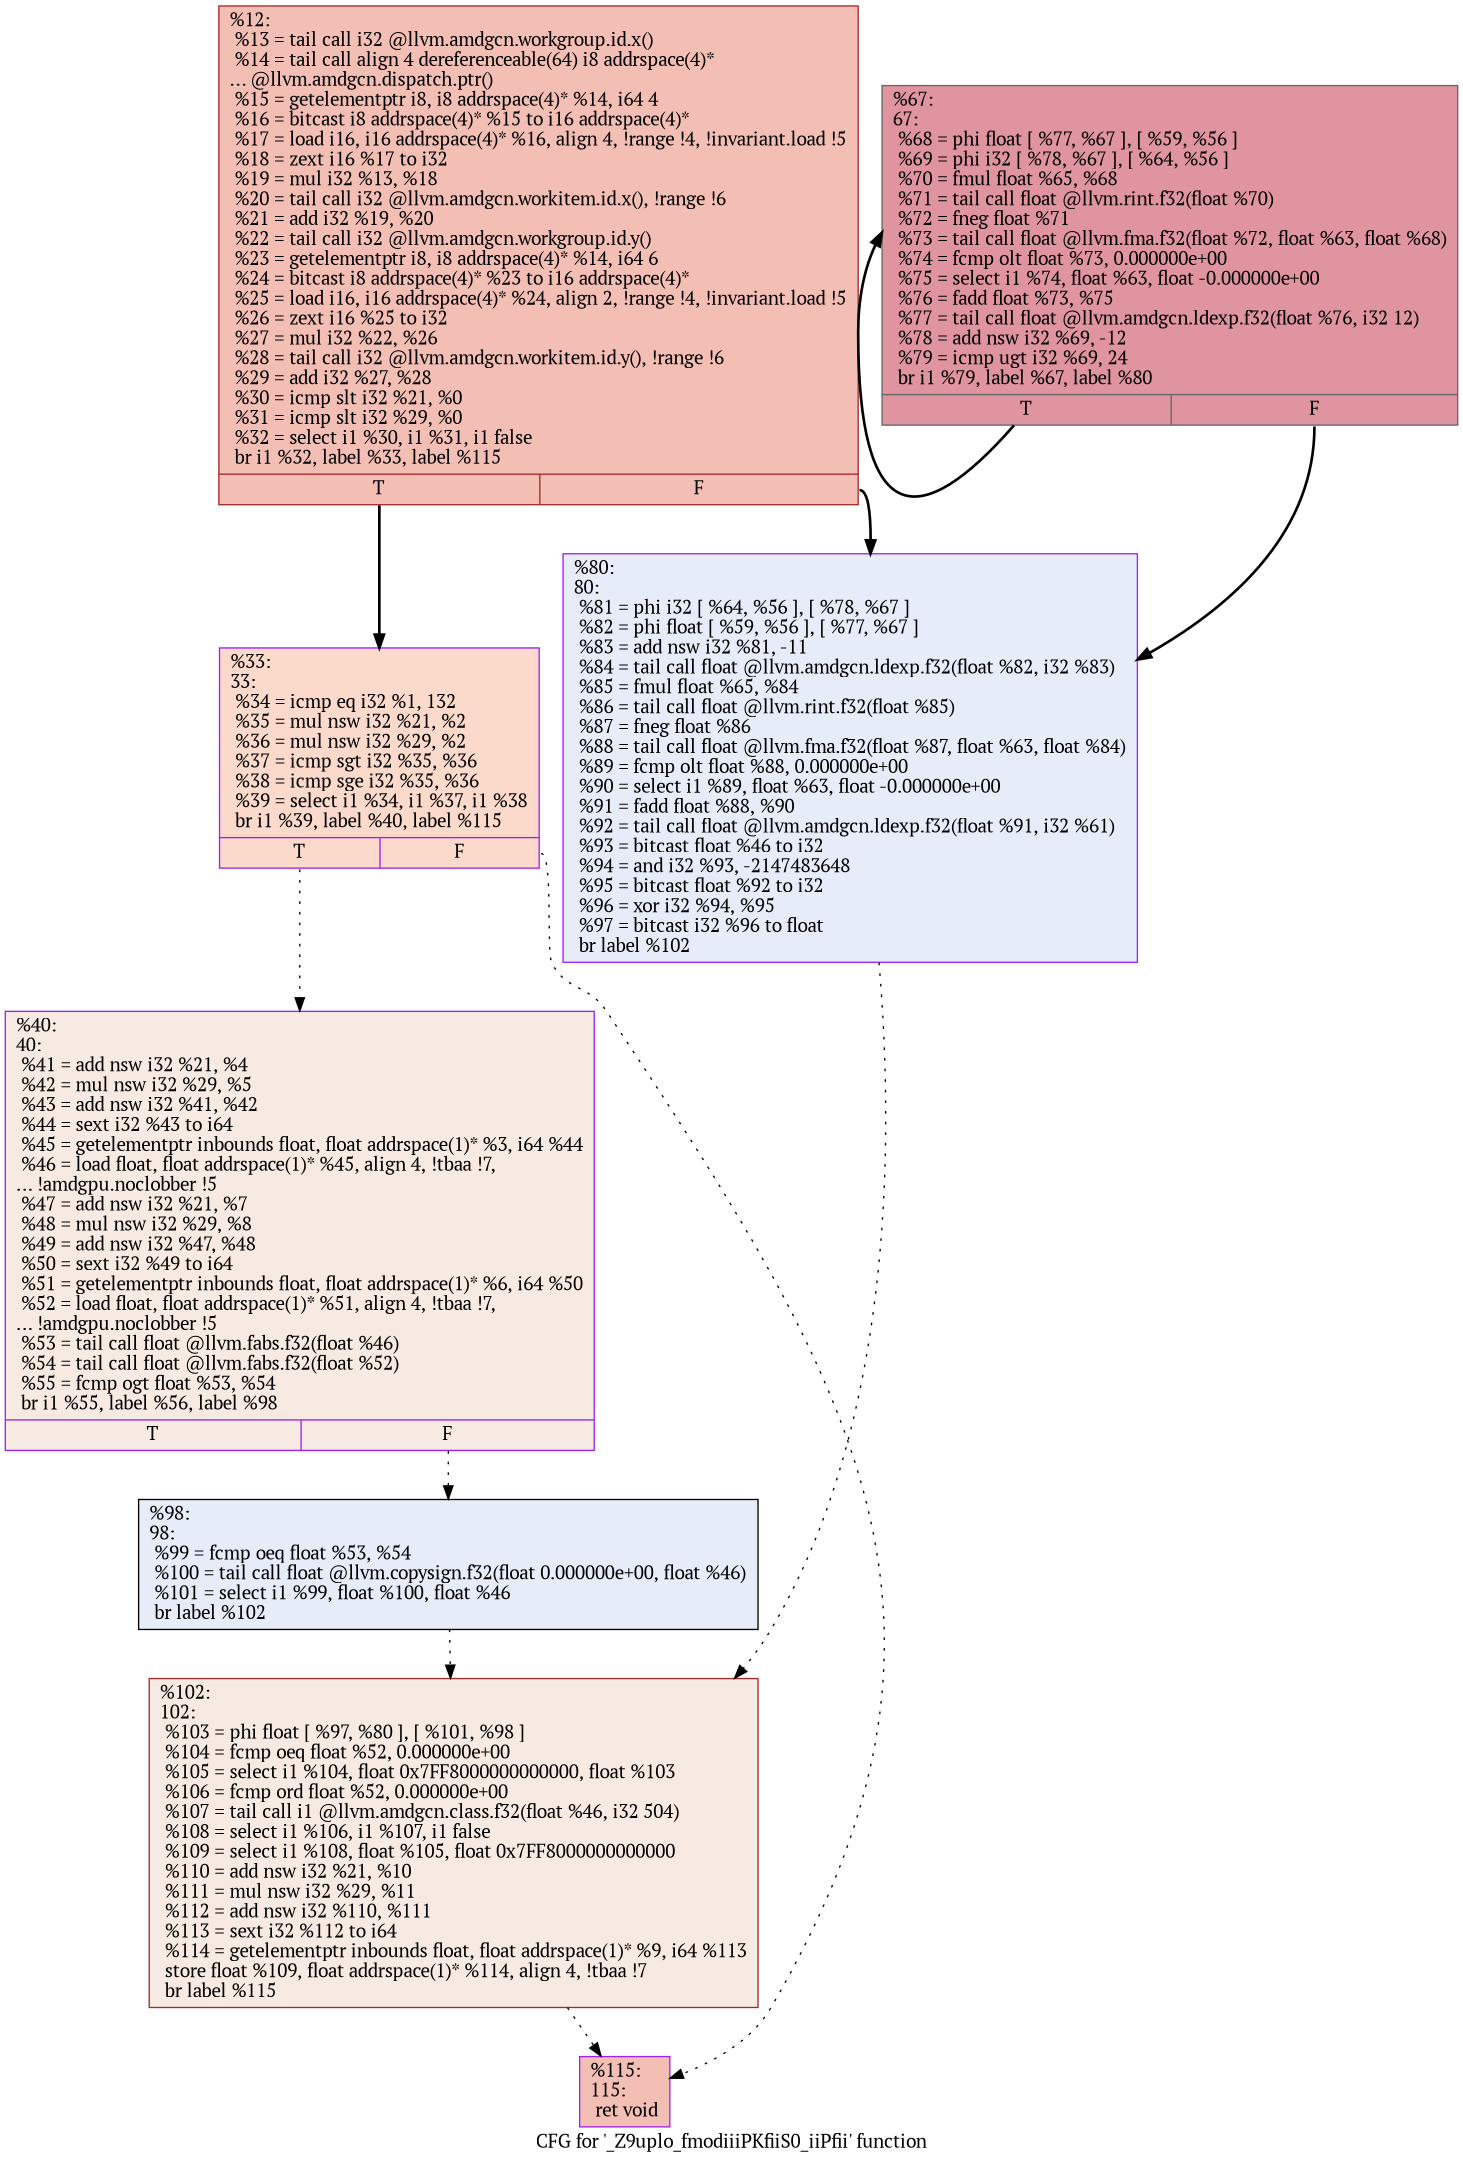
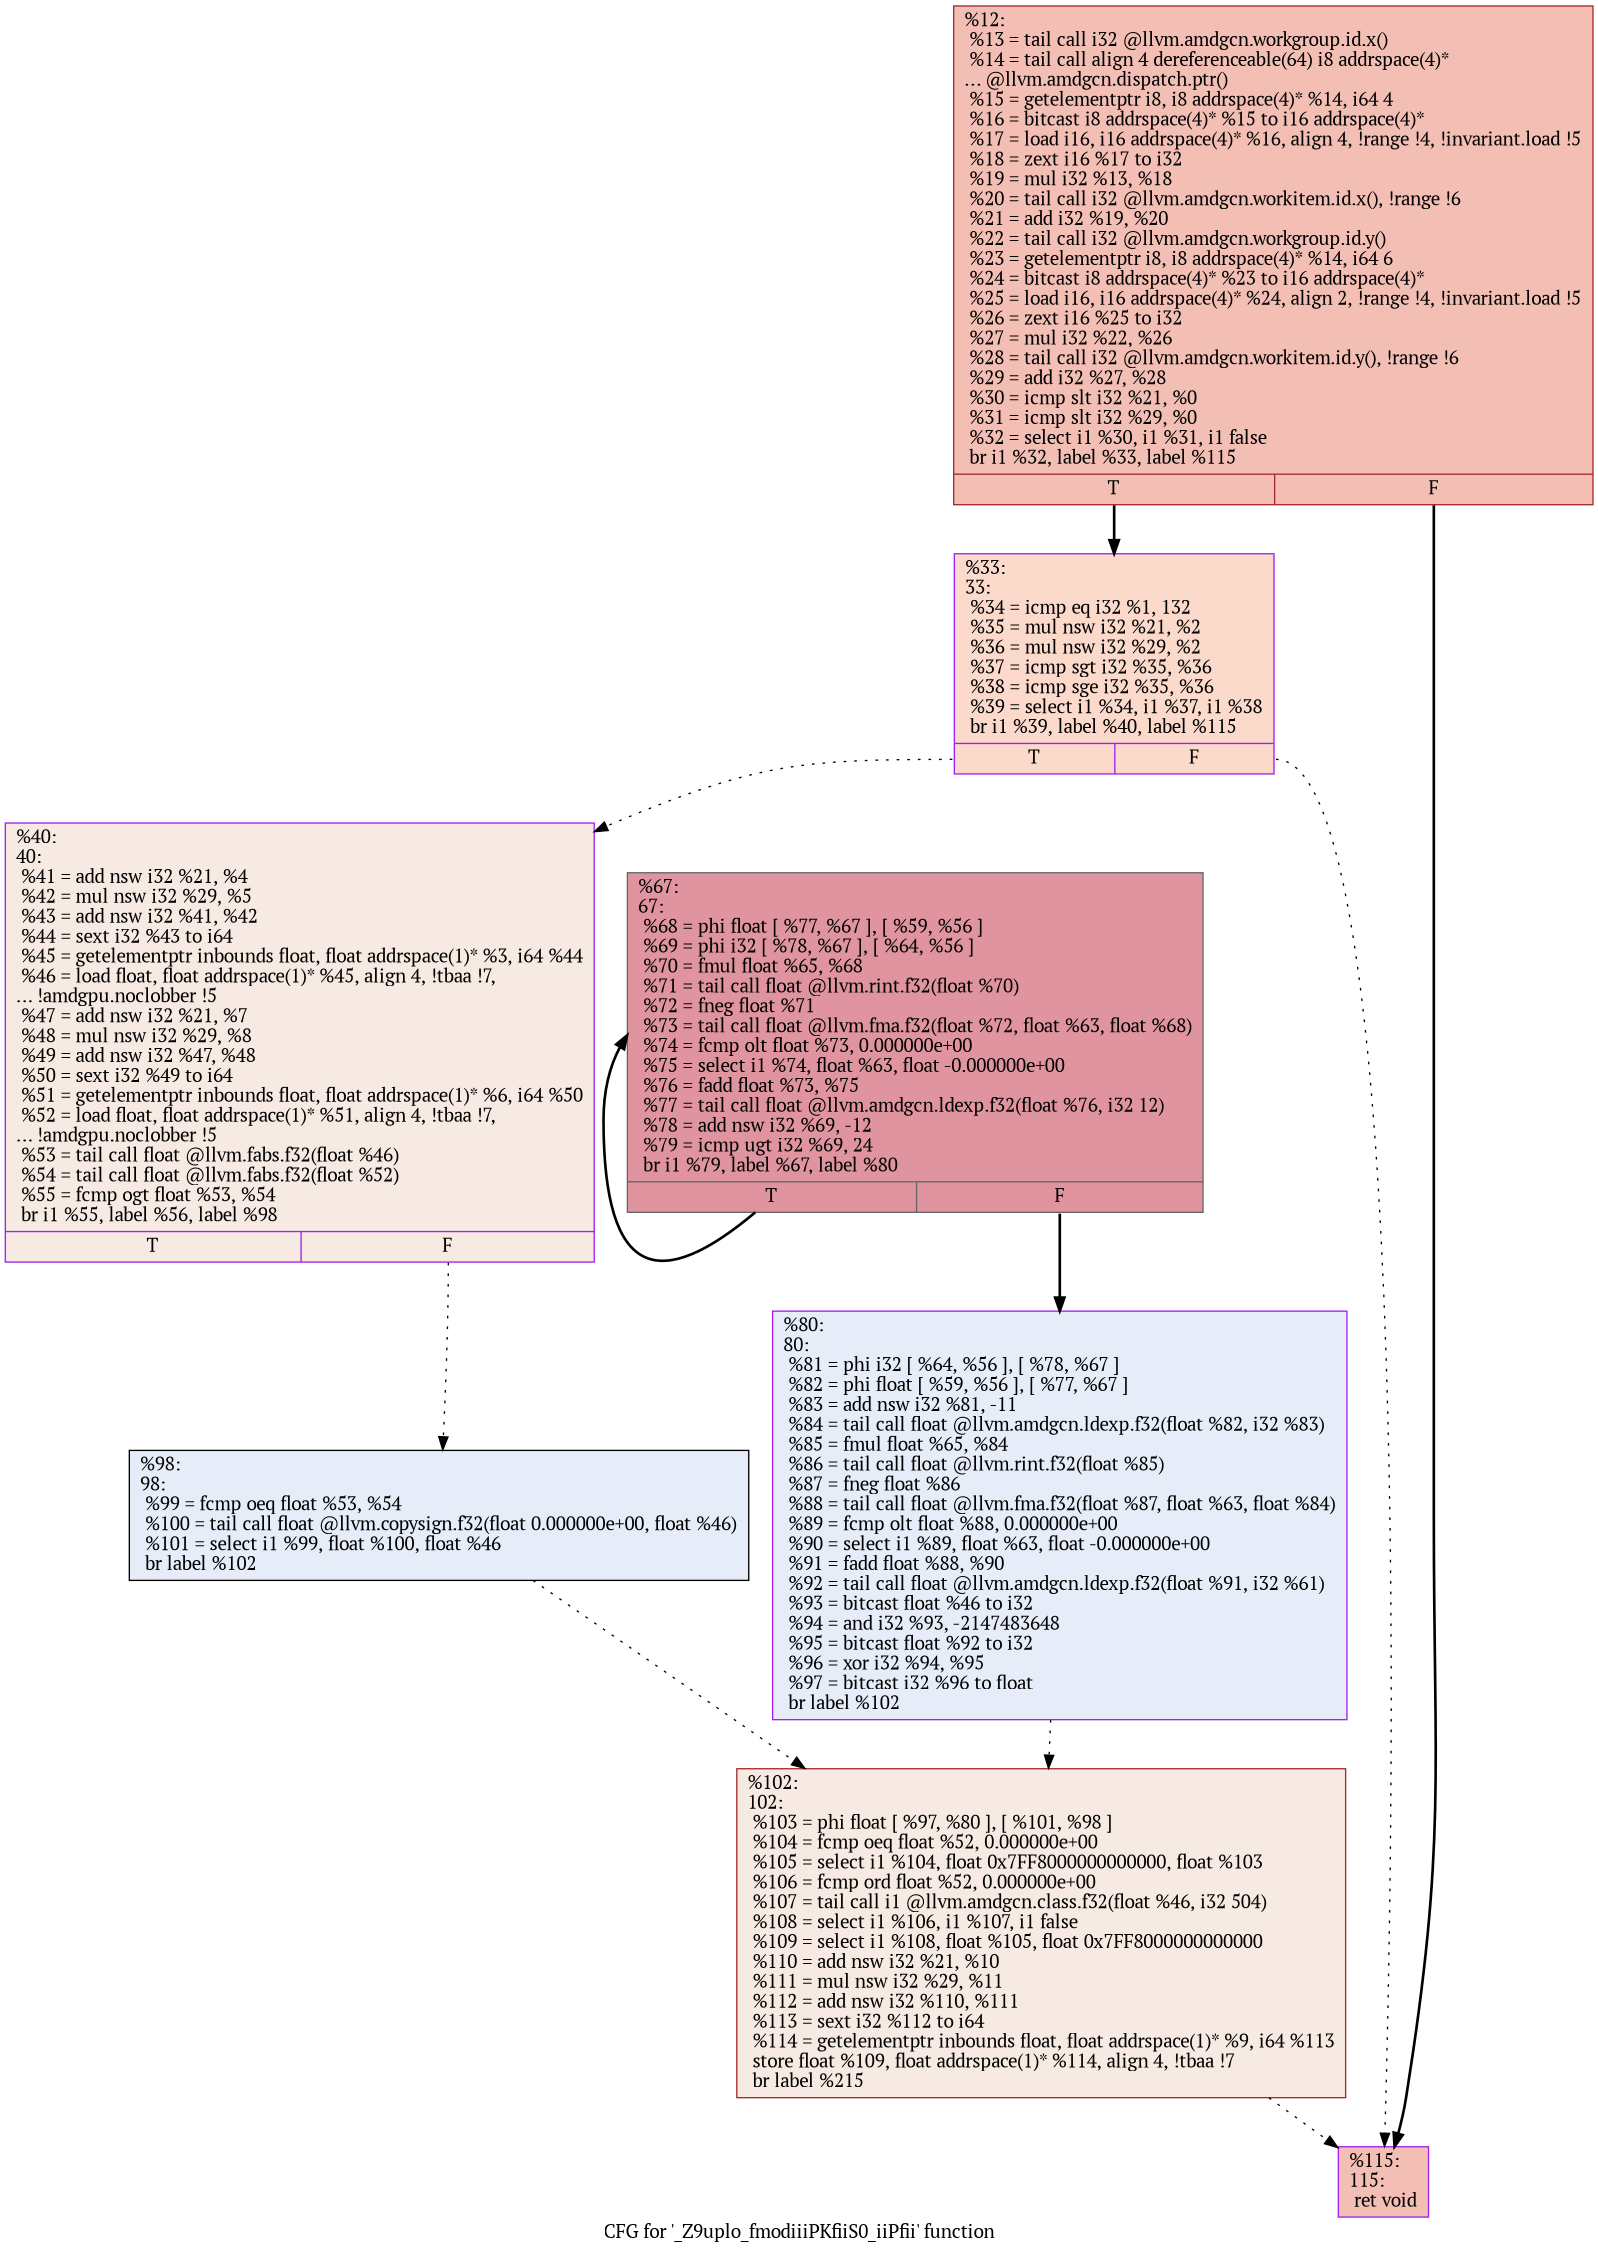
(869, 513) -> (1434, 1321)
(218, 1992) -> (806, 2082)
